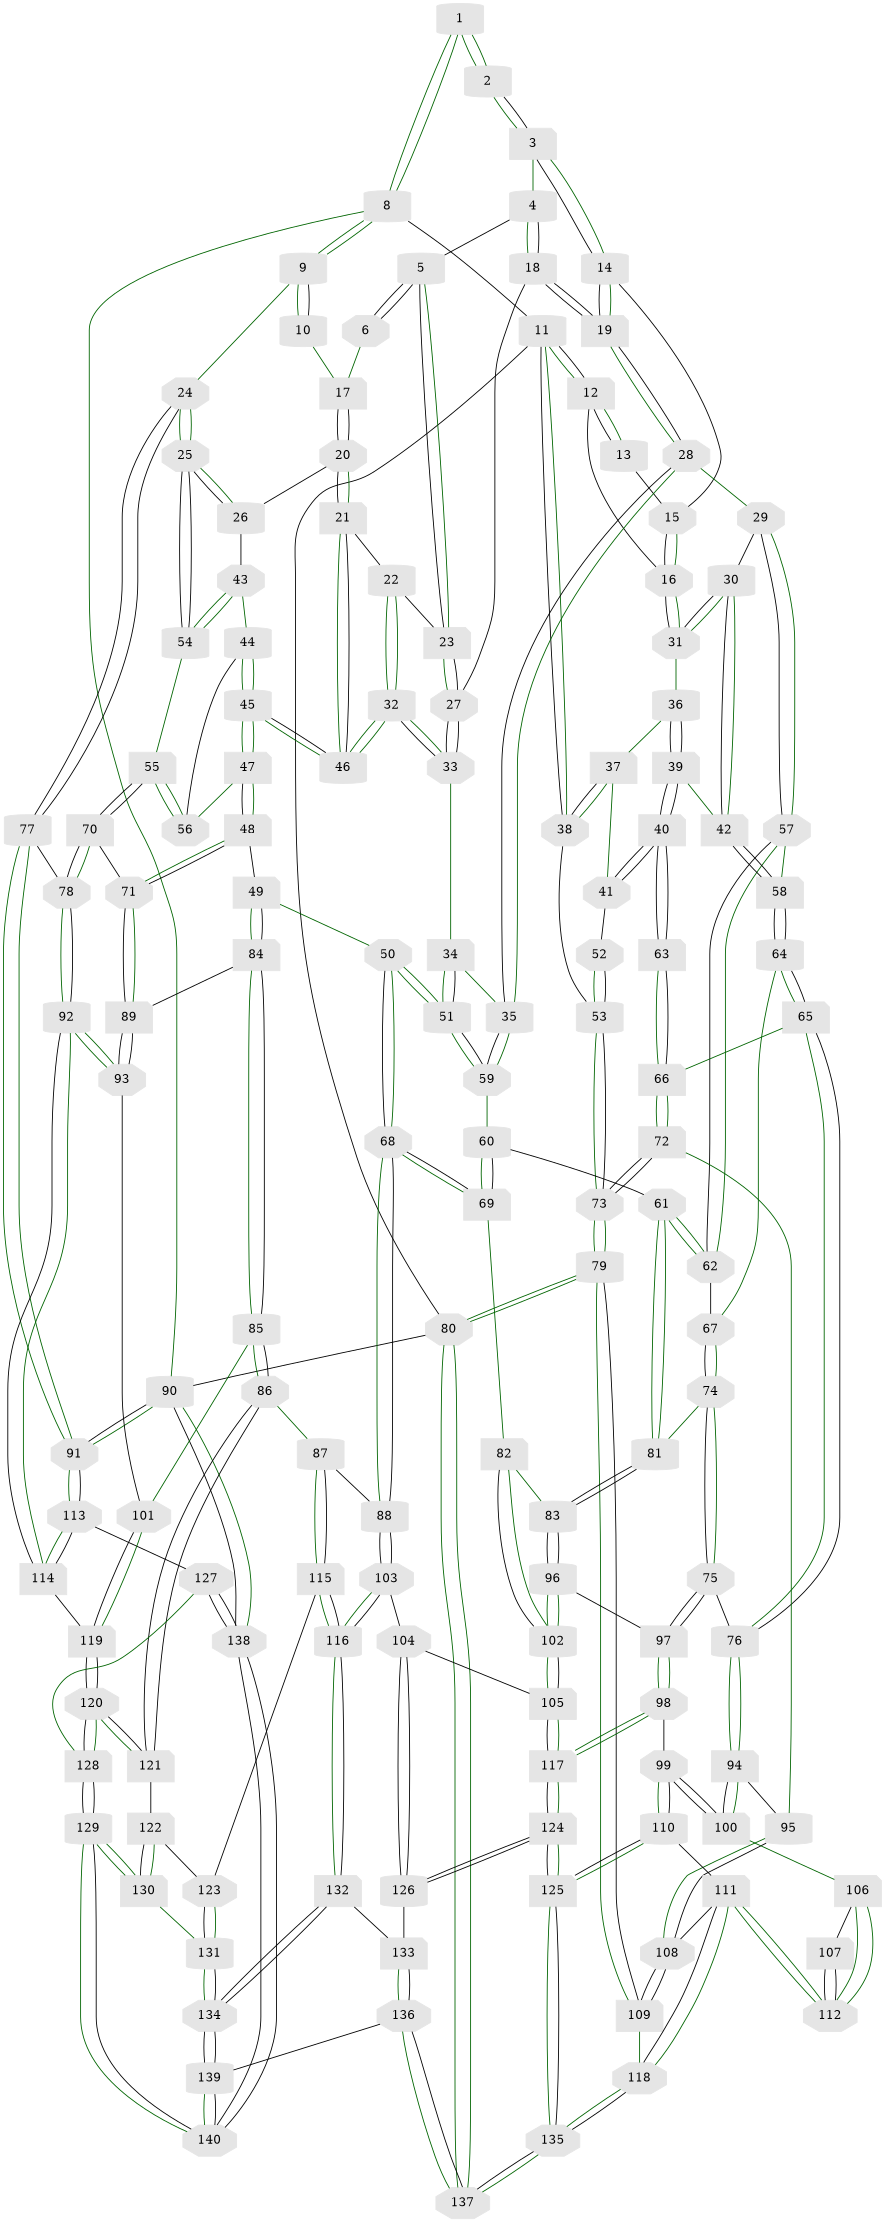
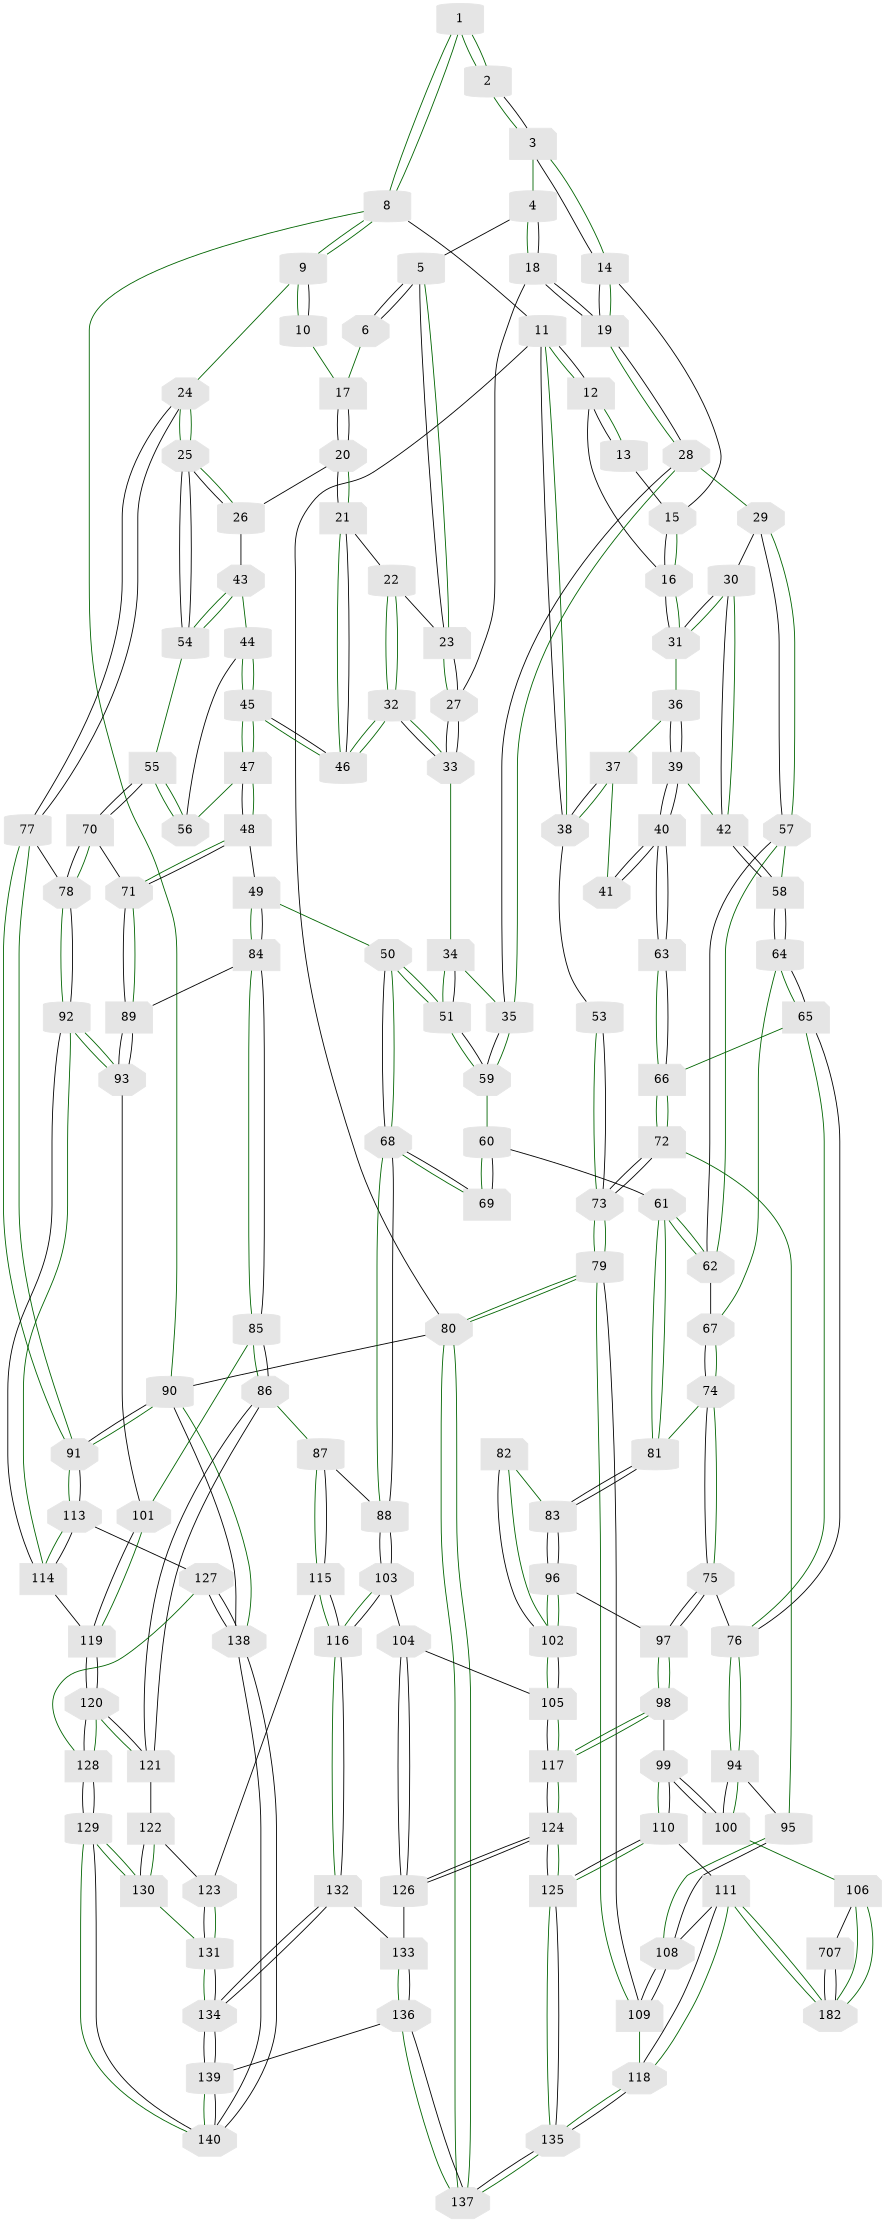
(600, 955) -> none
(496, 1329) -> none
(830, 1953) -> (830, 1953)
(830, 2016) -> (830, 2016)
